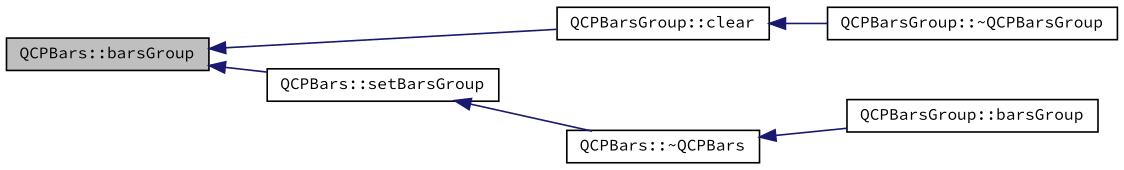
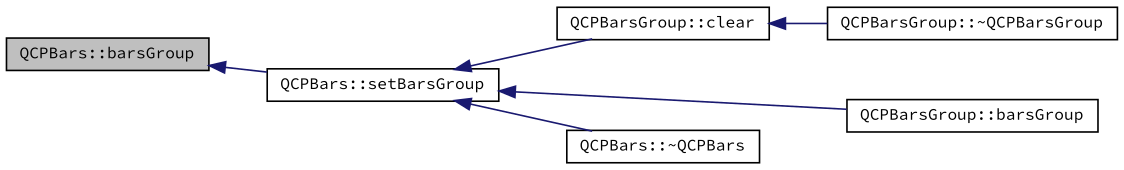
(391, 39) -> (531, 52)
(811, 132) -> (681, 101)
